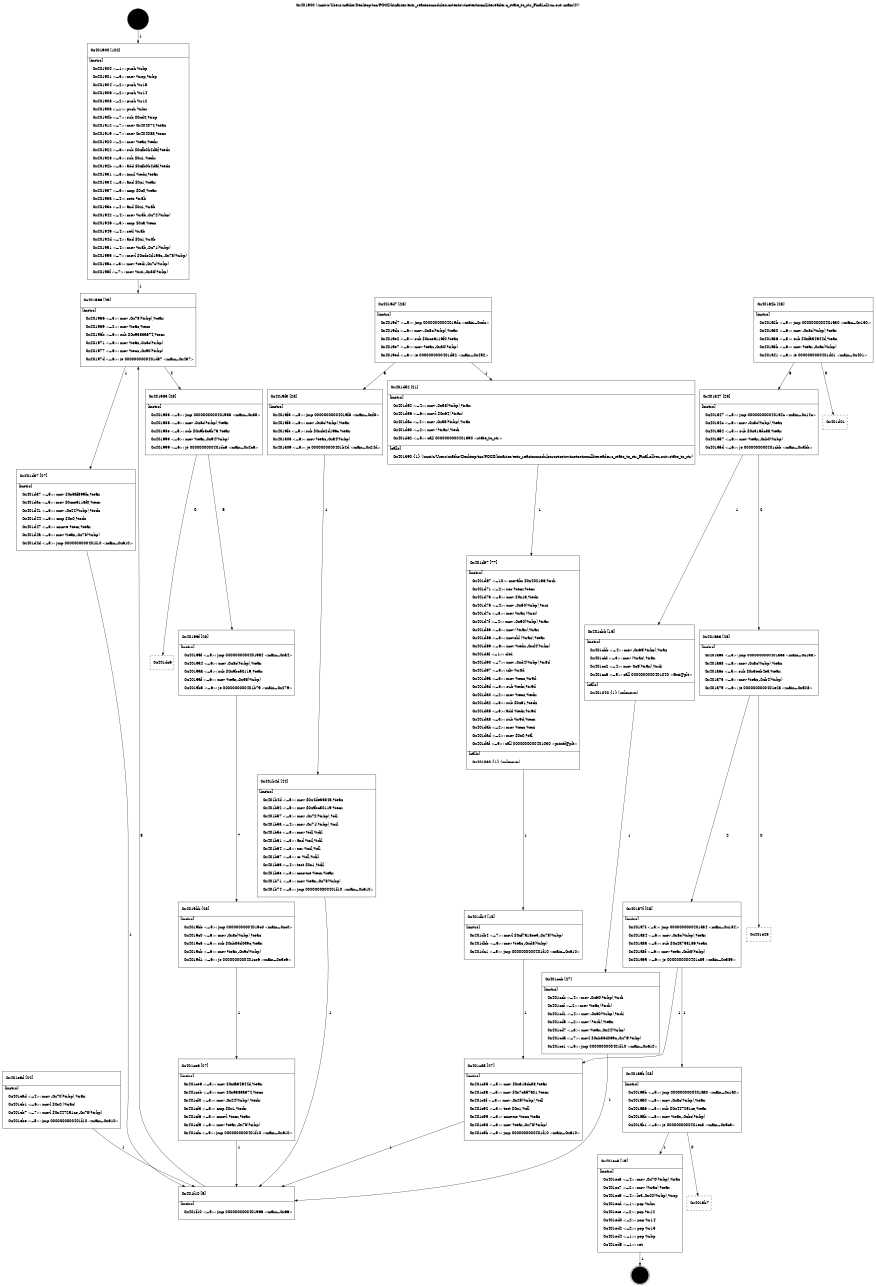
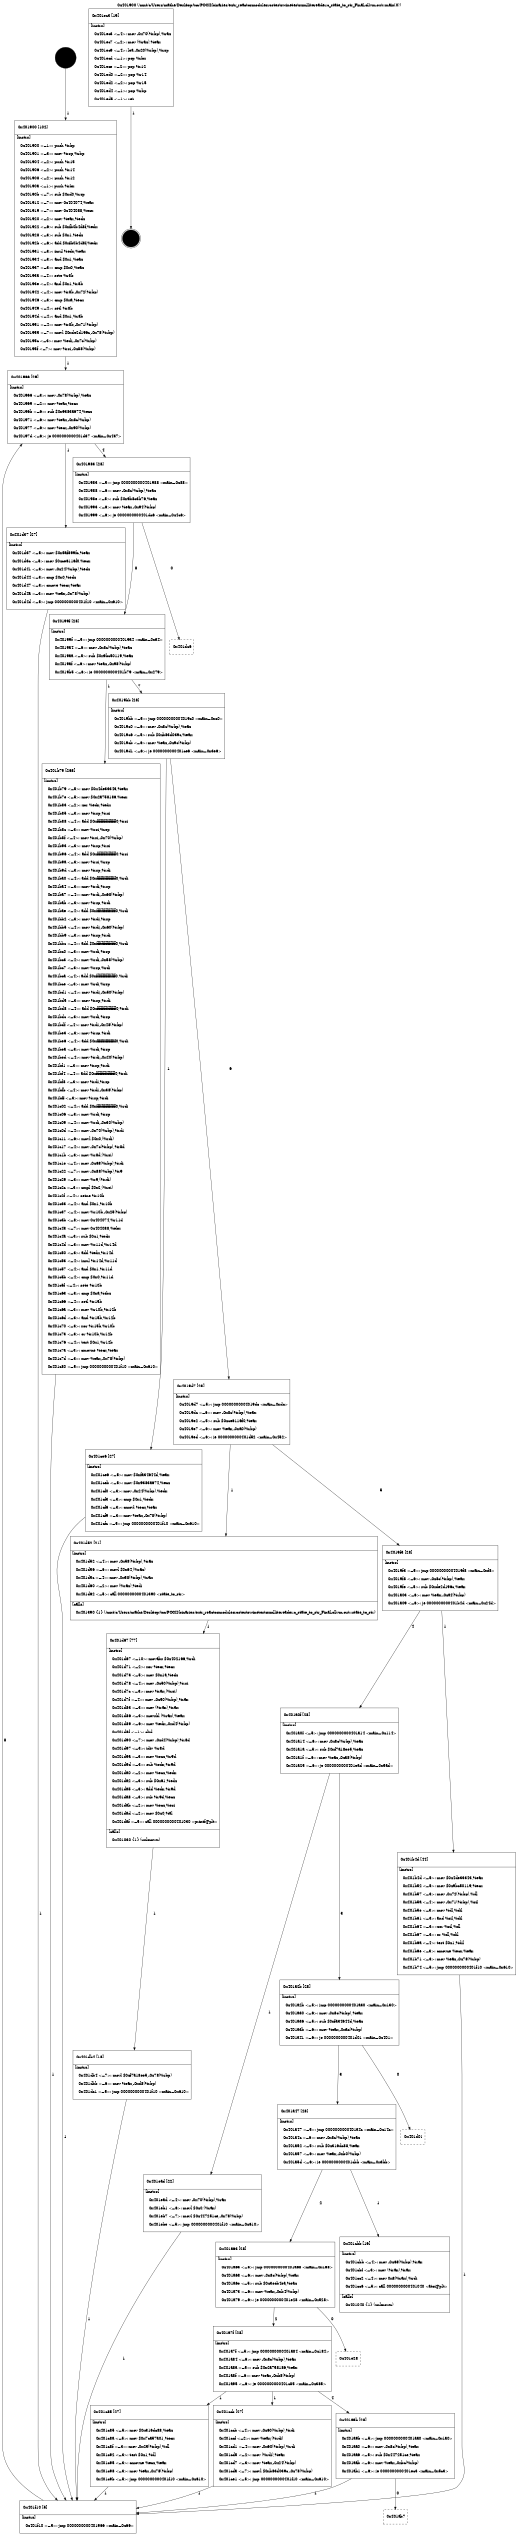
(620, 835) -> (272, 2397)
(523, 1008) -> (90, 2297)
(684, 1013) -> (332, 2398)
none -> (201, 1068)
none -> (101, 1069)
(665, 1142) -> (247, 2503)
none -> (339, 1741)
